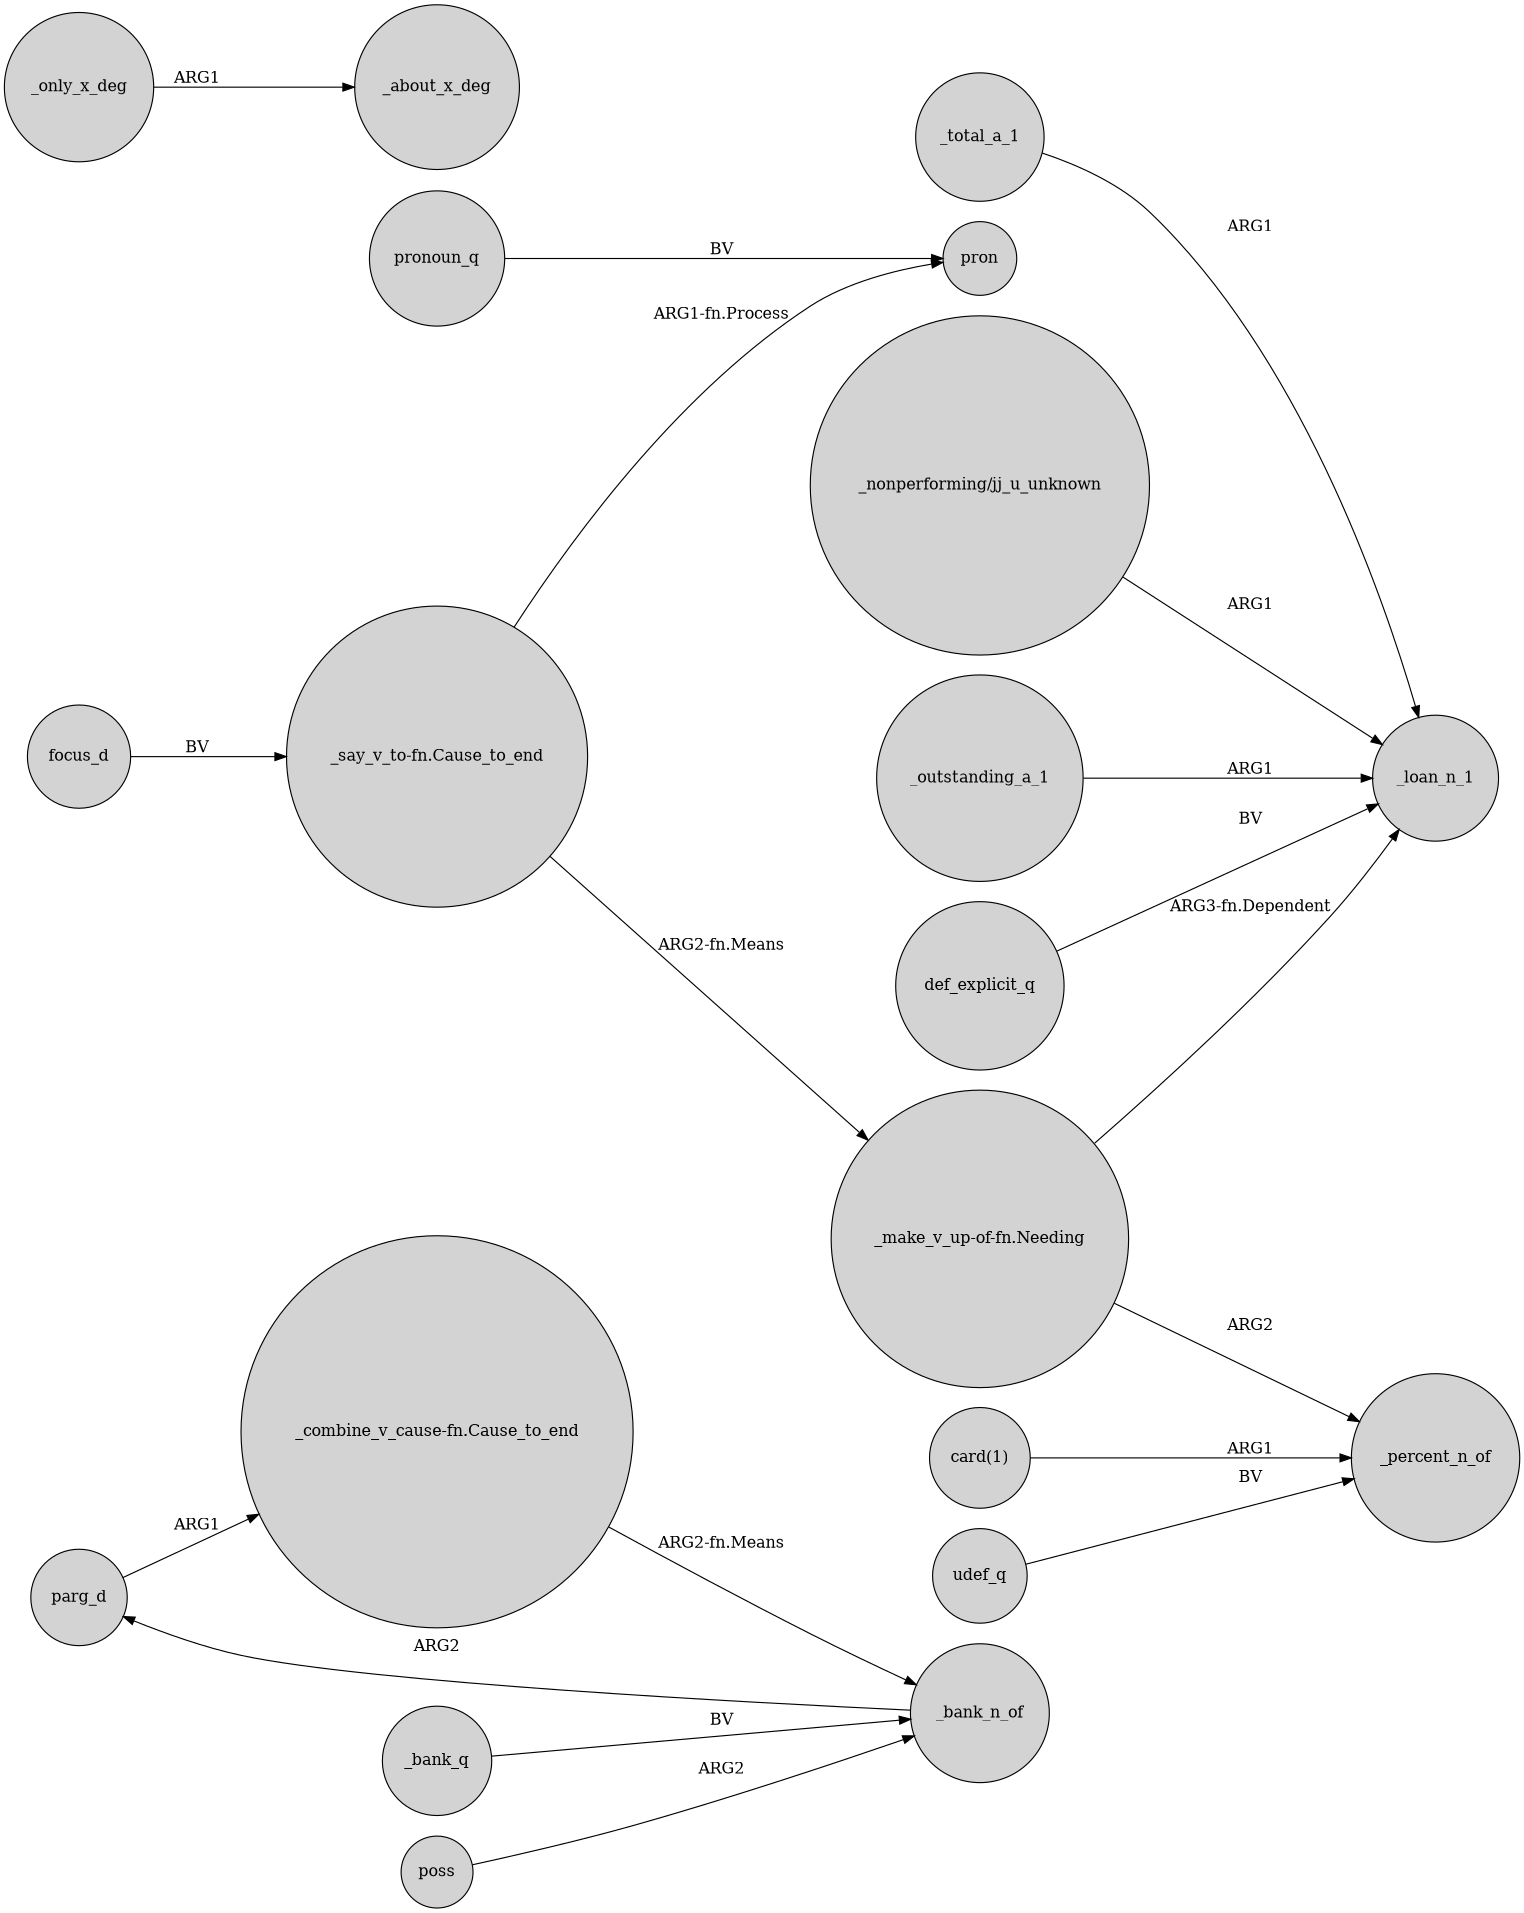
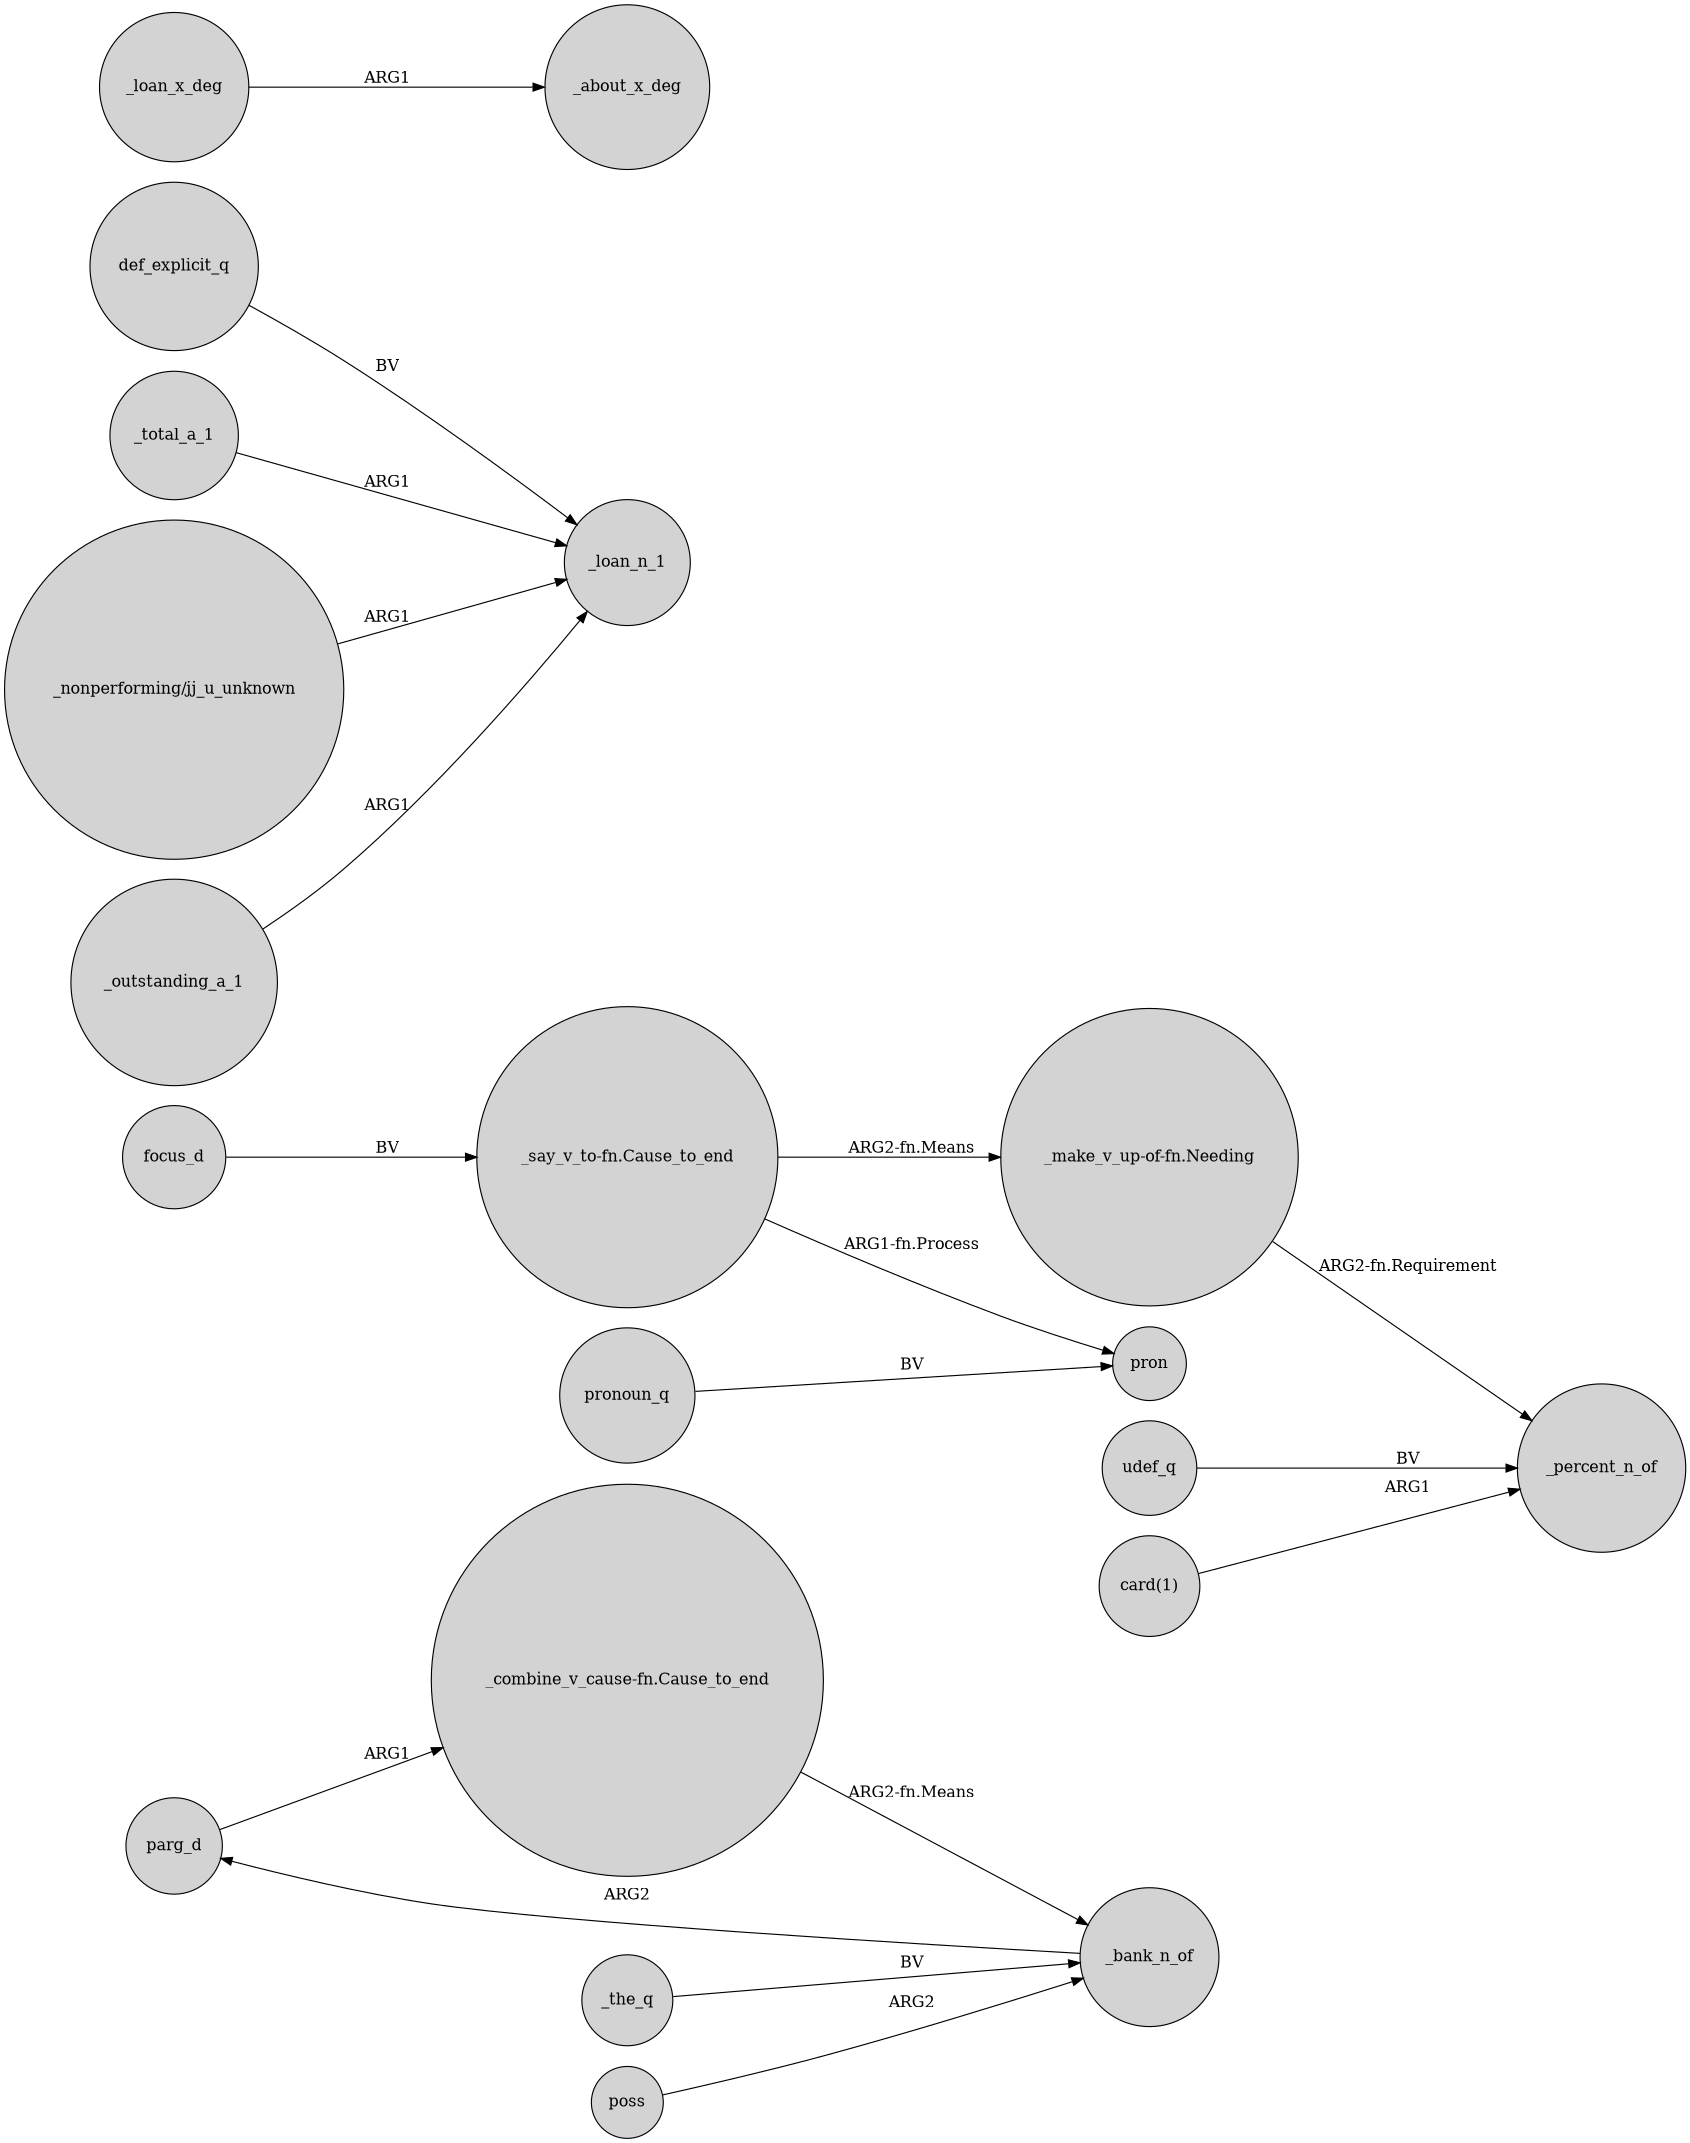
(79, 87) -> (174, 87)
(1251, 998) -> none
(1250, 1326) -> (1408, 1267)
(437, 1761) -> (627, 2000)
